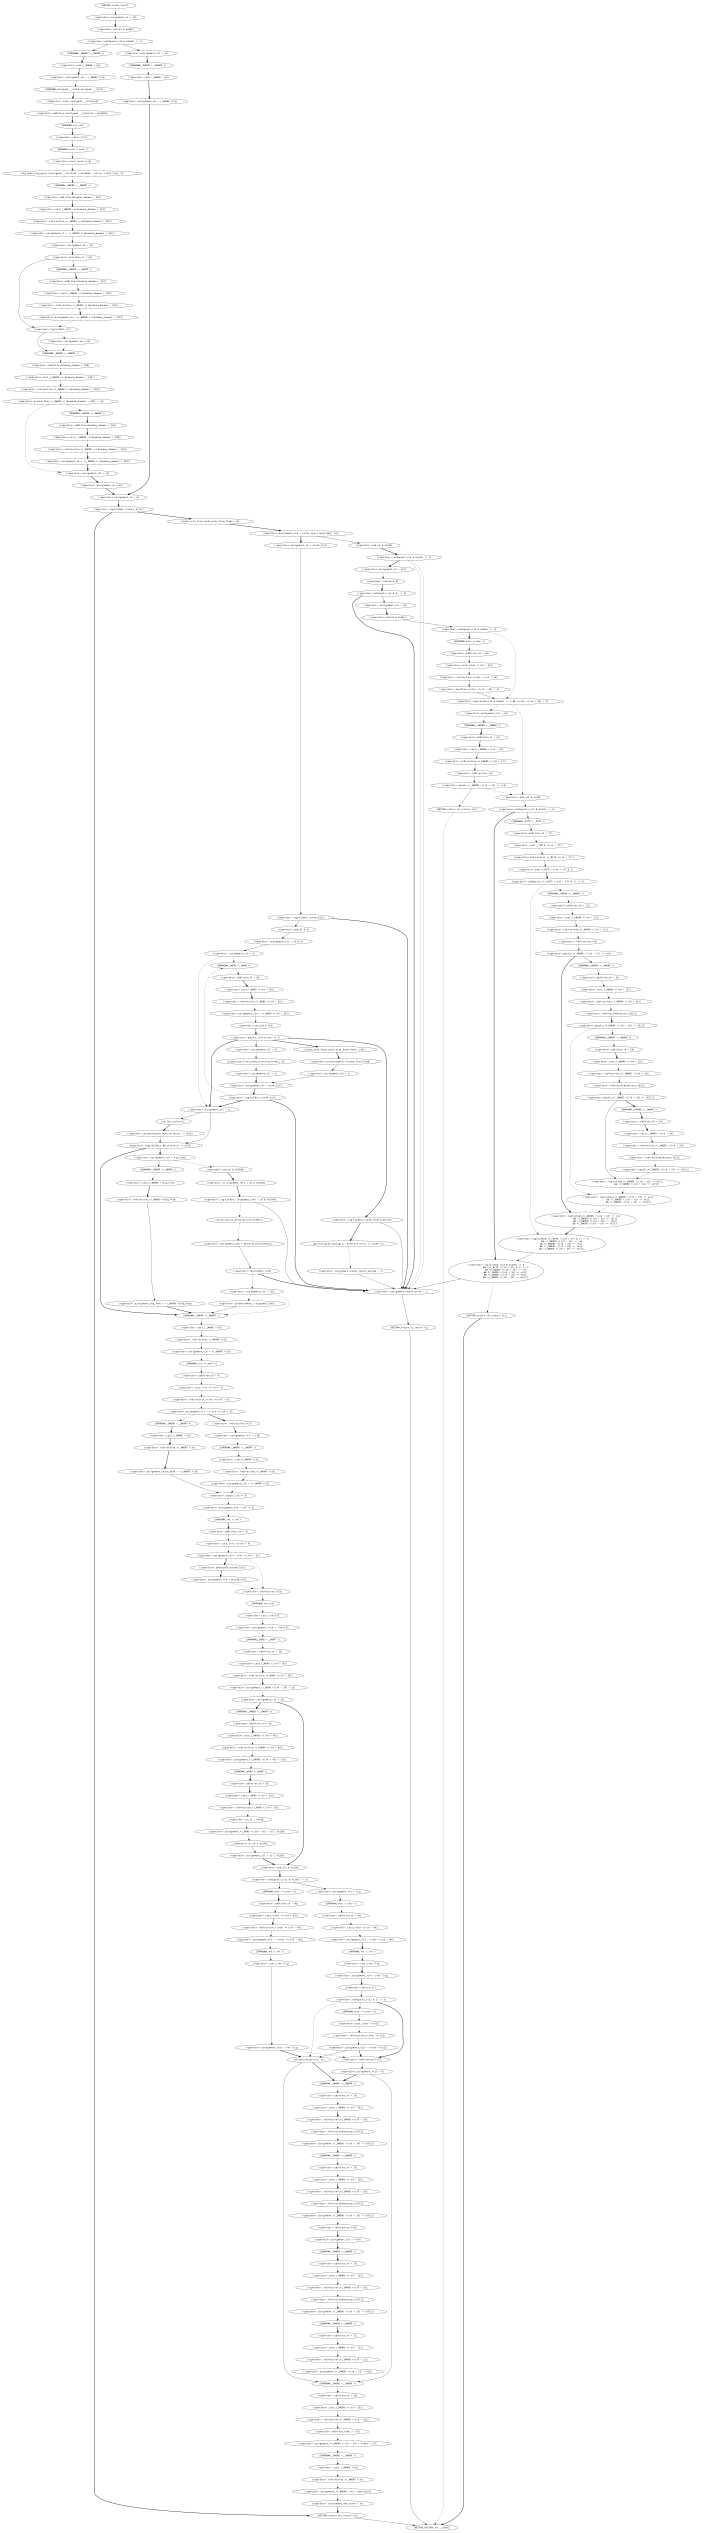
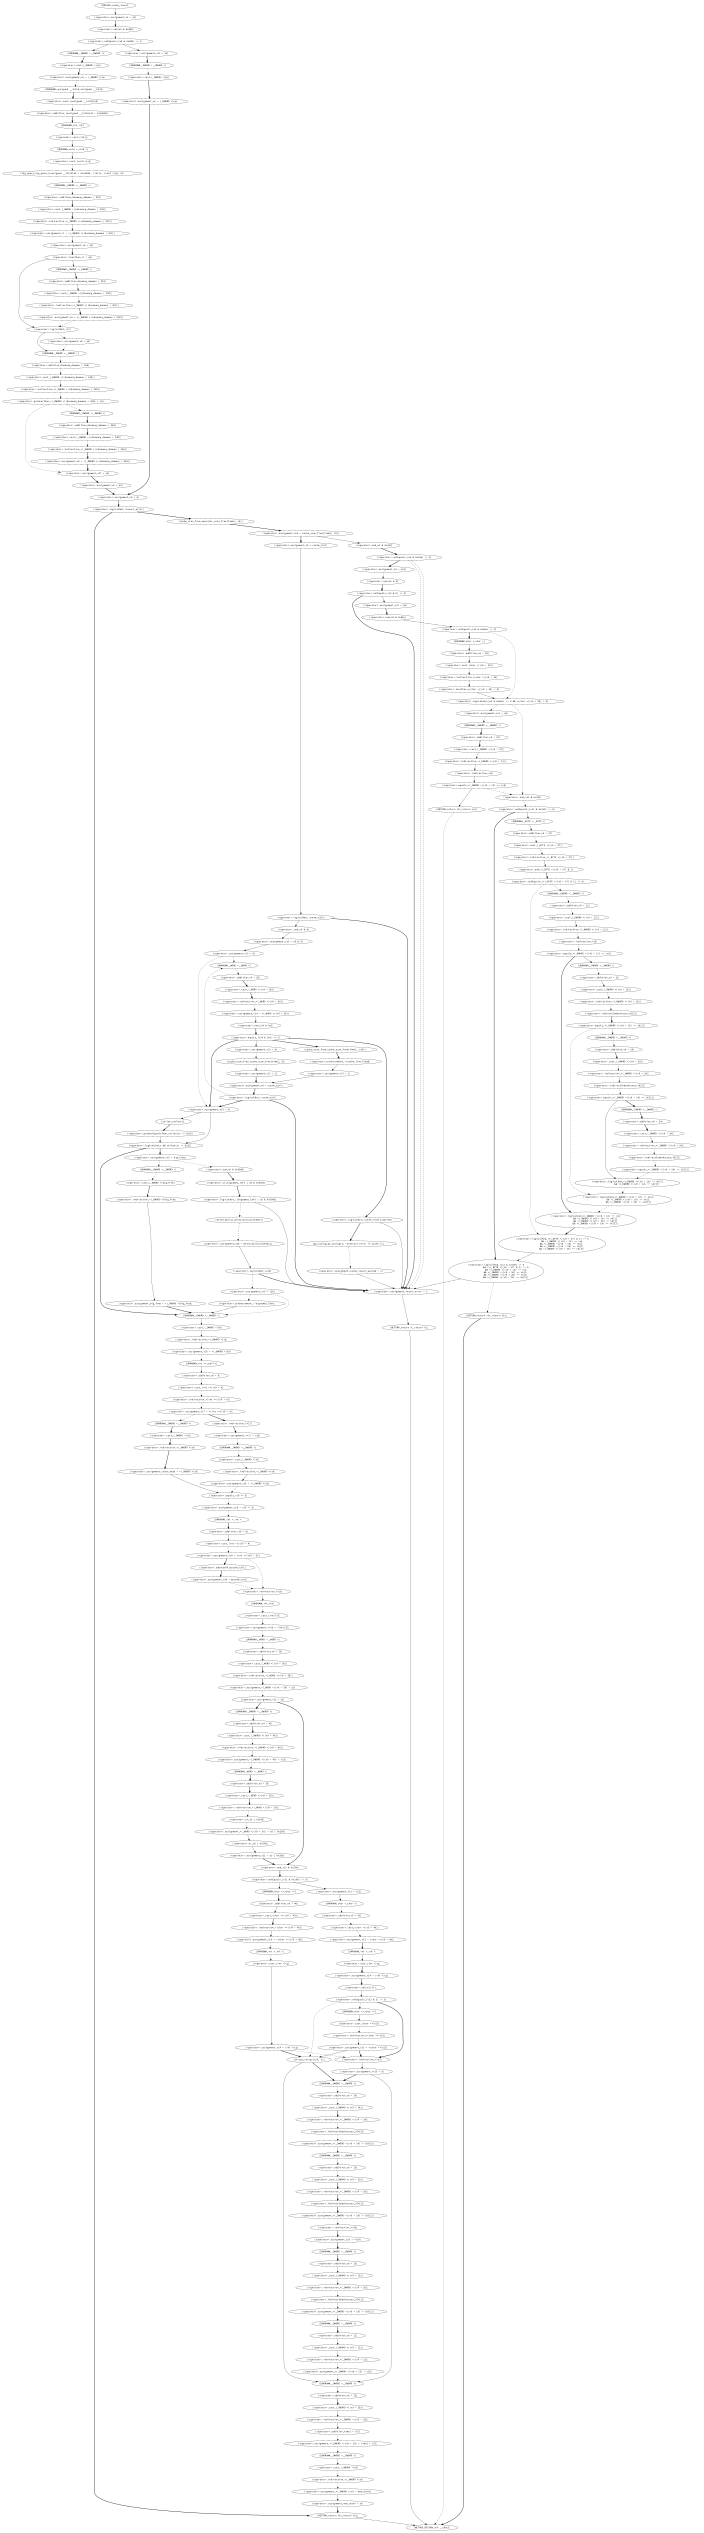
(211, 522) -> (211, 522)
